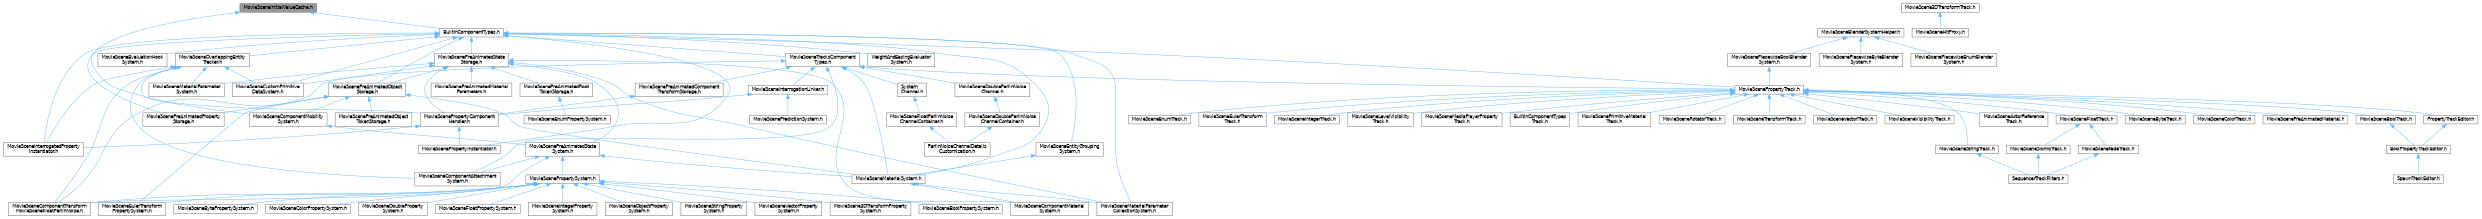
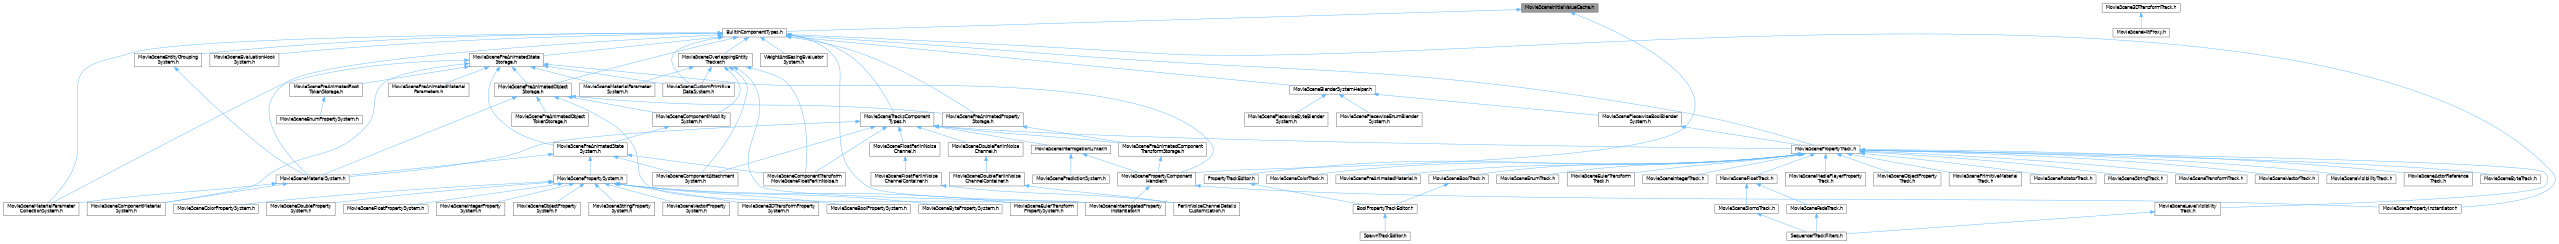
none -> (1042, 61)
(912, 90) -> (905, 149)
(1540, 120) -> (1907, 179)
none -> (1075, 135)
(2005, 165) -> (1998, 223)
(212, 195) -> none
